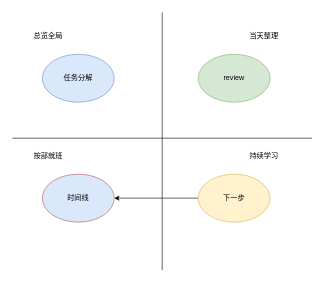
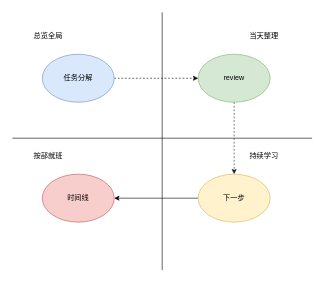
none -> (192, 78)
none -> (234, 168)
(78, 198) -> (78, 198)
